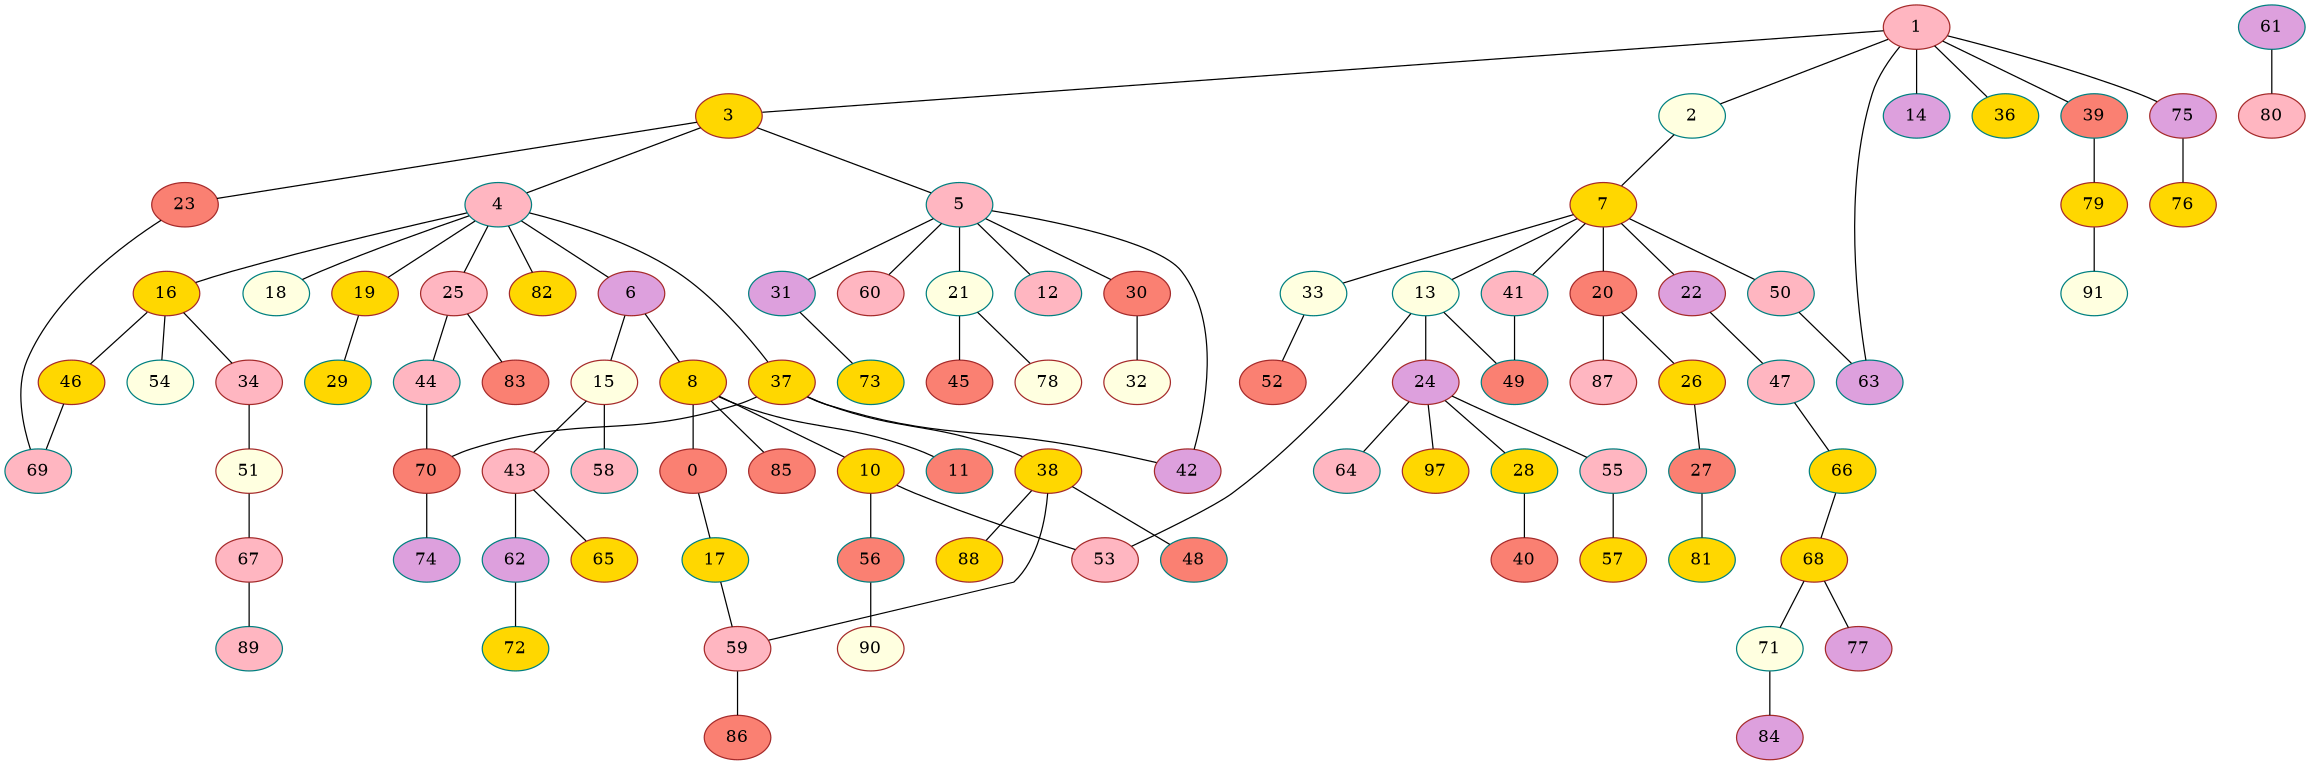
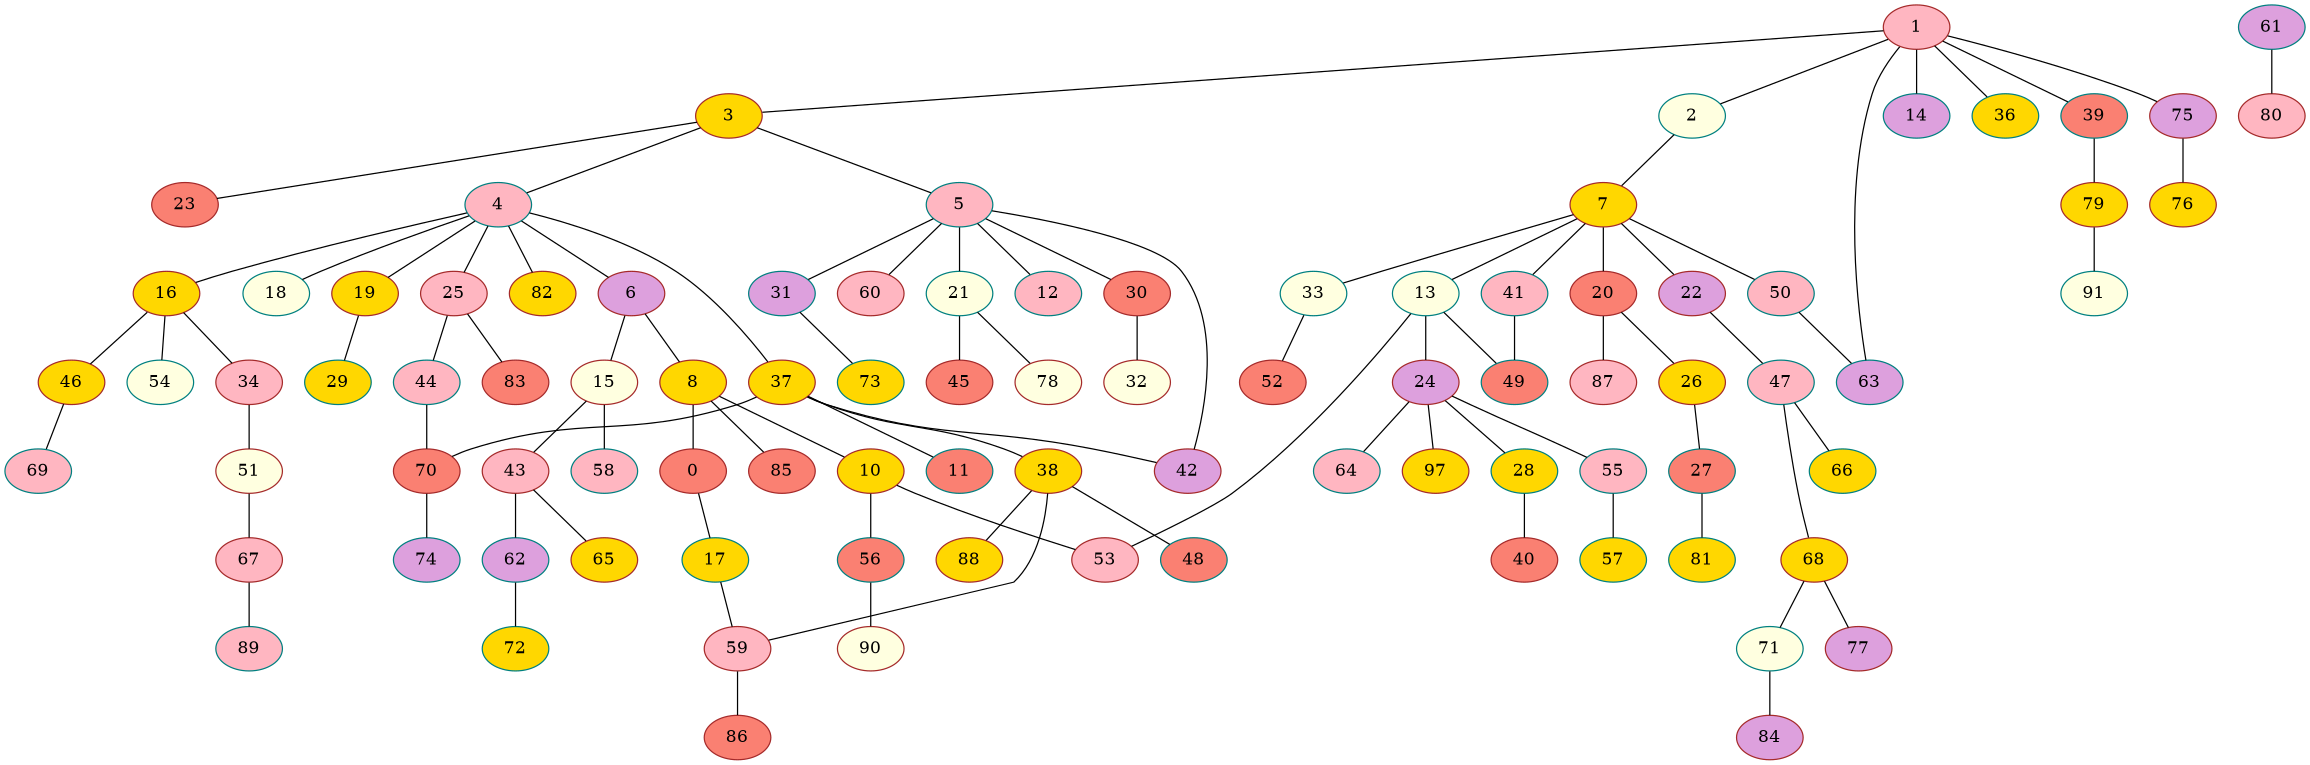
(54, 315) -> none
(826, 427) -> (871, 427)
(1828, 516) -> (1794, 472)
(1613, 560) -> (1613, 560)
